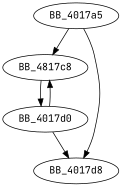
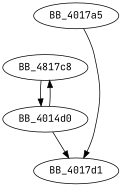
(63, 39) -> none
(45, 119) -> (45, 119)
(76, 171) -> (76, 171)
